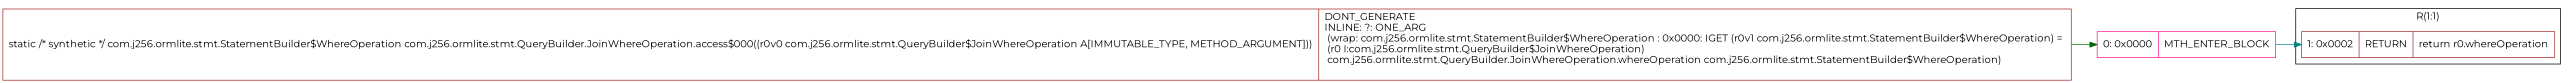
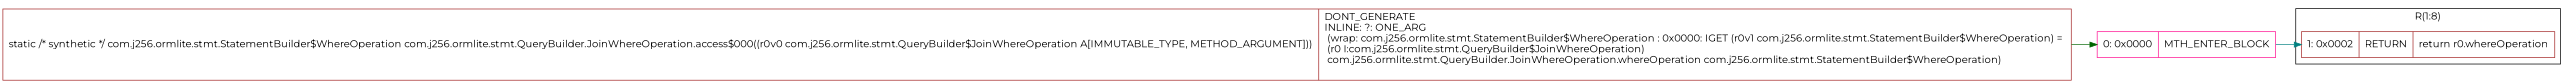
(2428, 17) -> (2428, 17)
